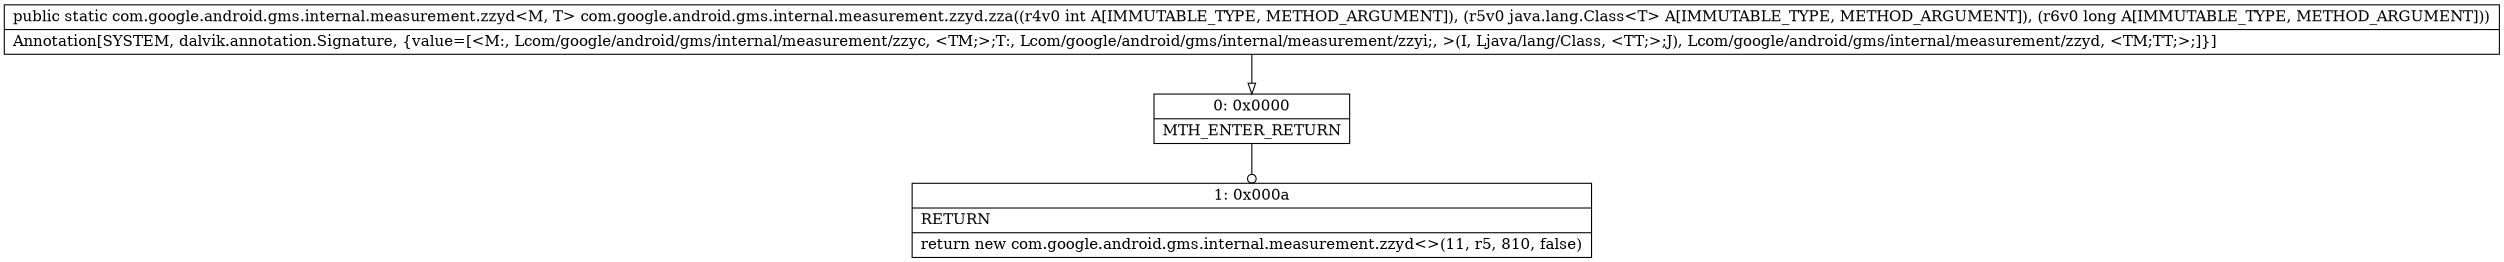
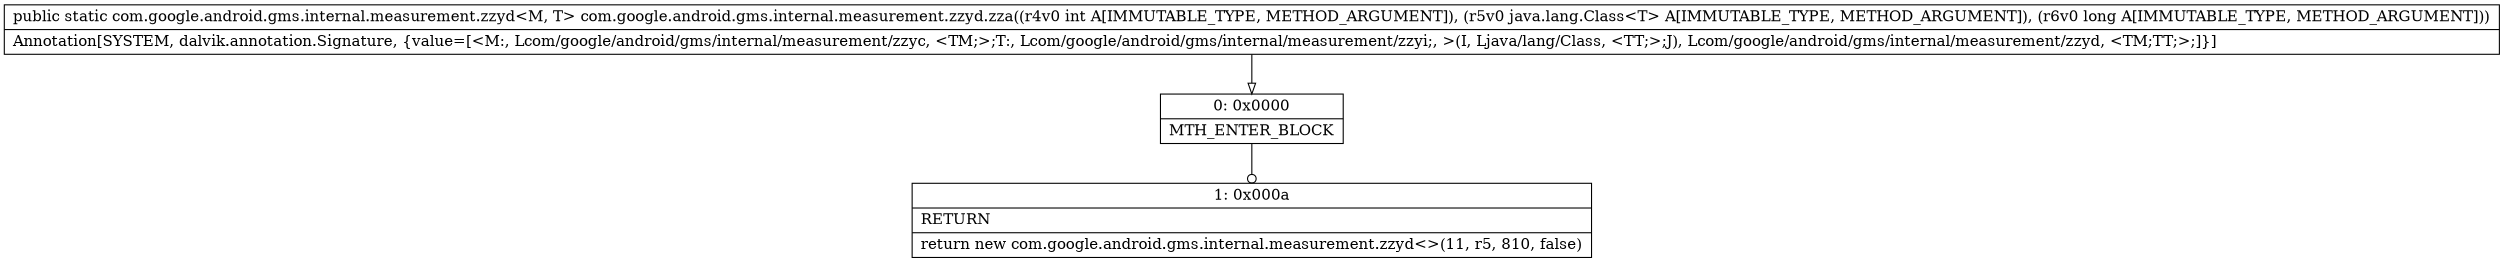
(1252, 131) -> (1252, 131)
